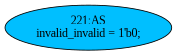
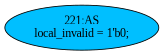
(88, 28) -> (82, 28)
